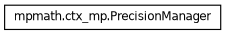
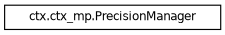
(113, 17) -> (113, 17)
